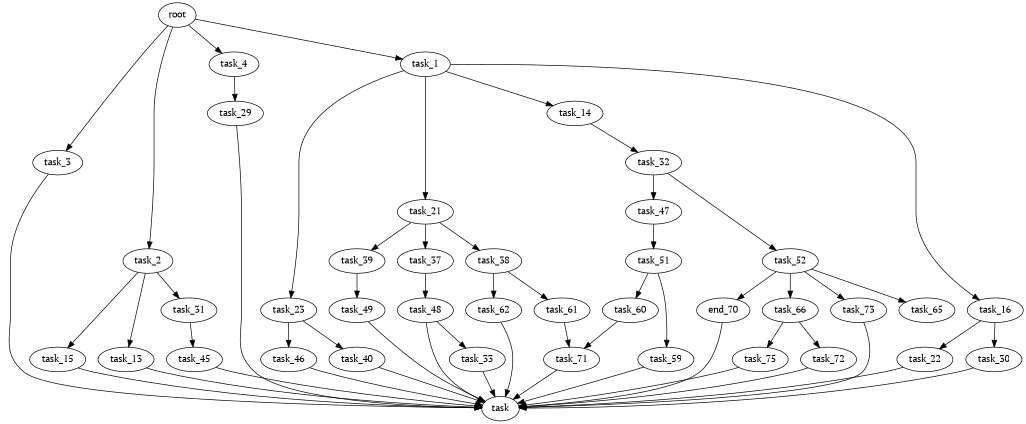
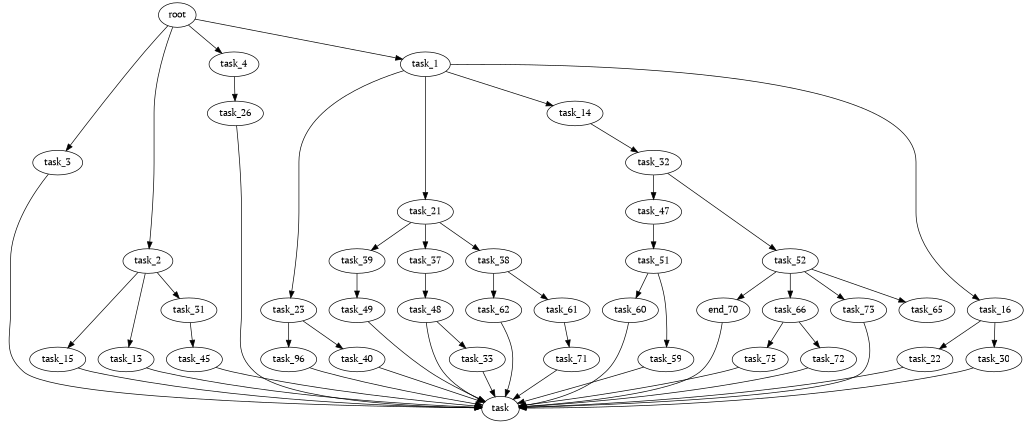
(235, 113) -> (235, 113)
(604, 333) -> (604, 373)
(289, 359) -> (289, 359)
